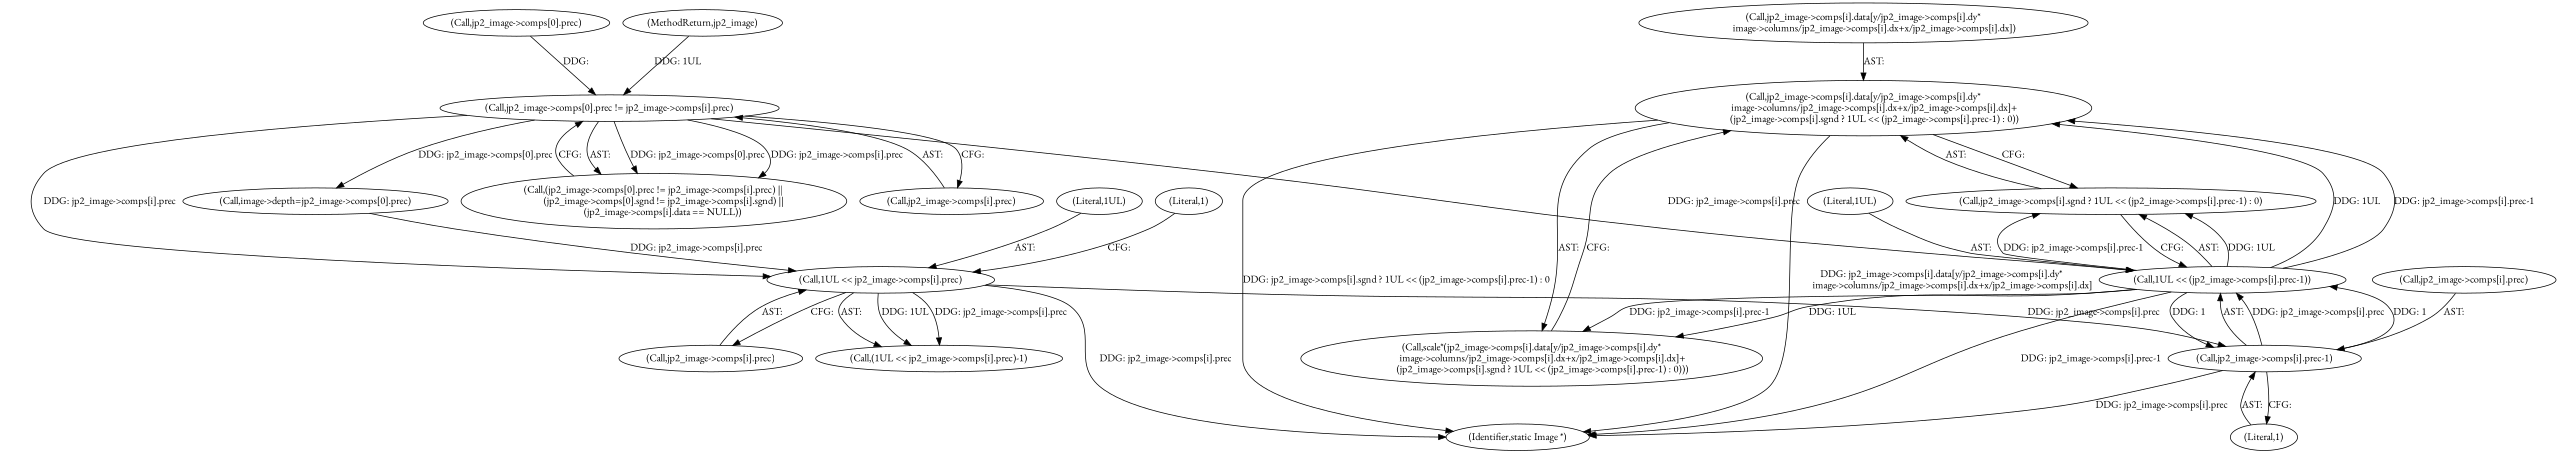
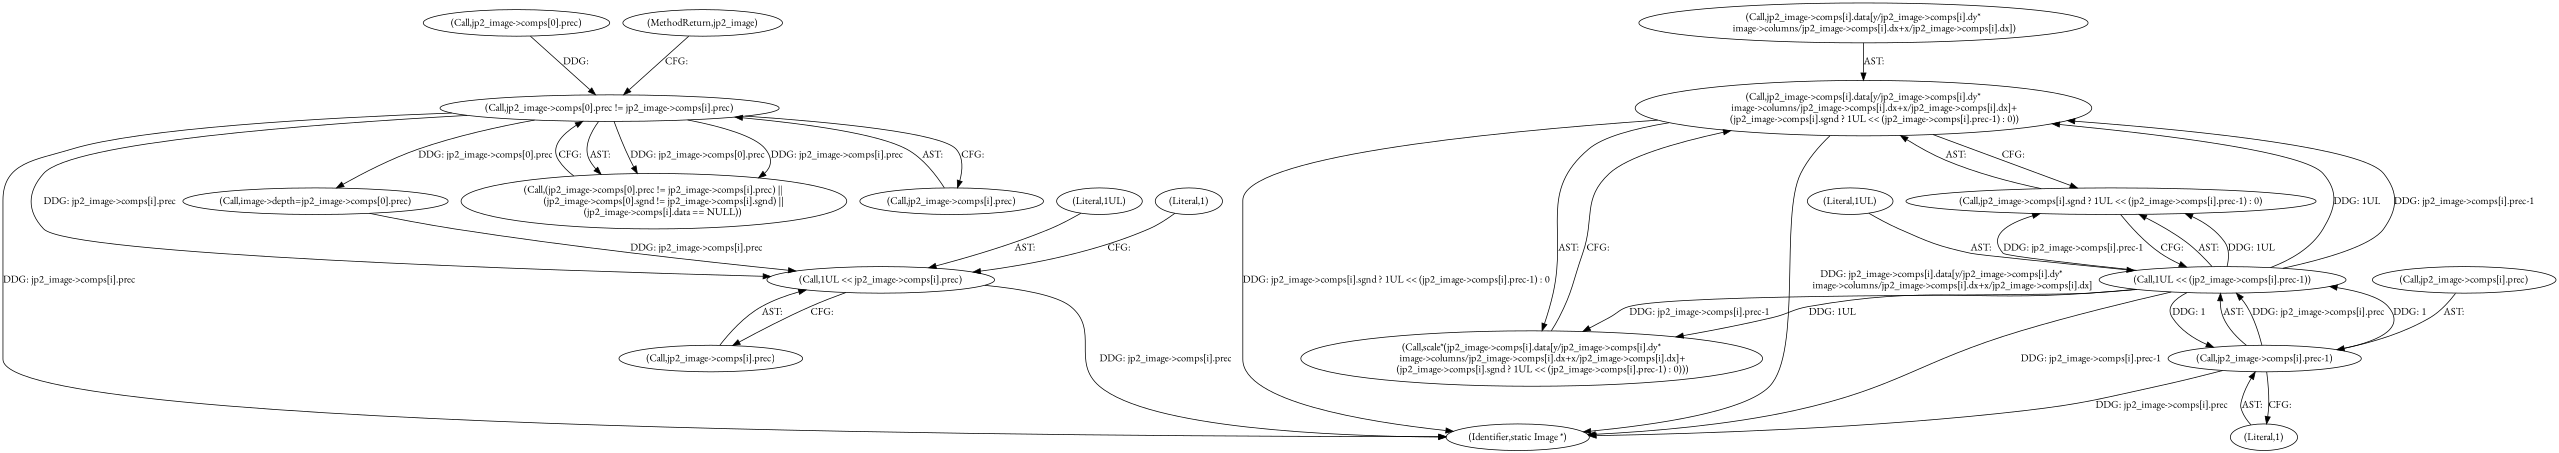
(678, 62) -> (678, 62)
(1418, 197) -> (400, 417)
(1604, 298) -> none
(939, 359) -> none
